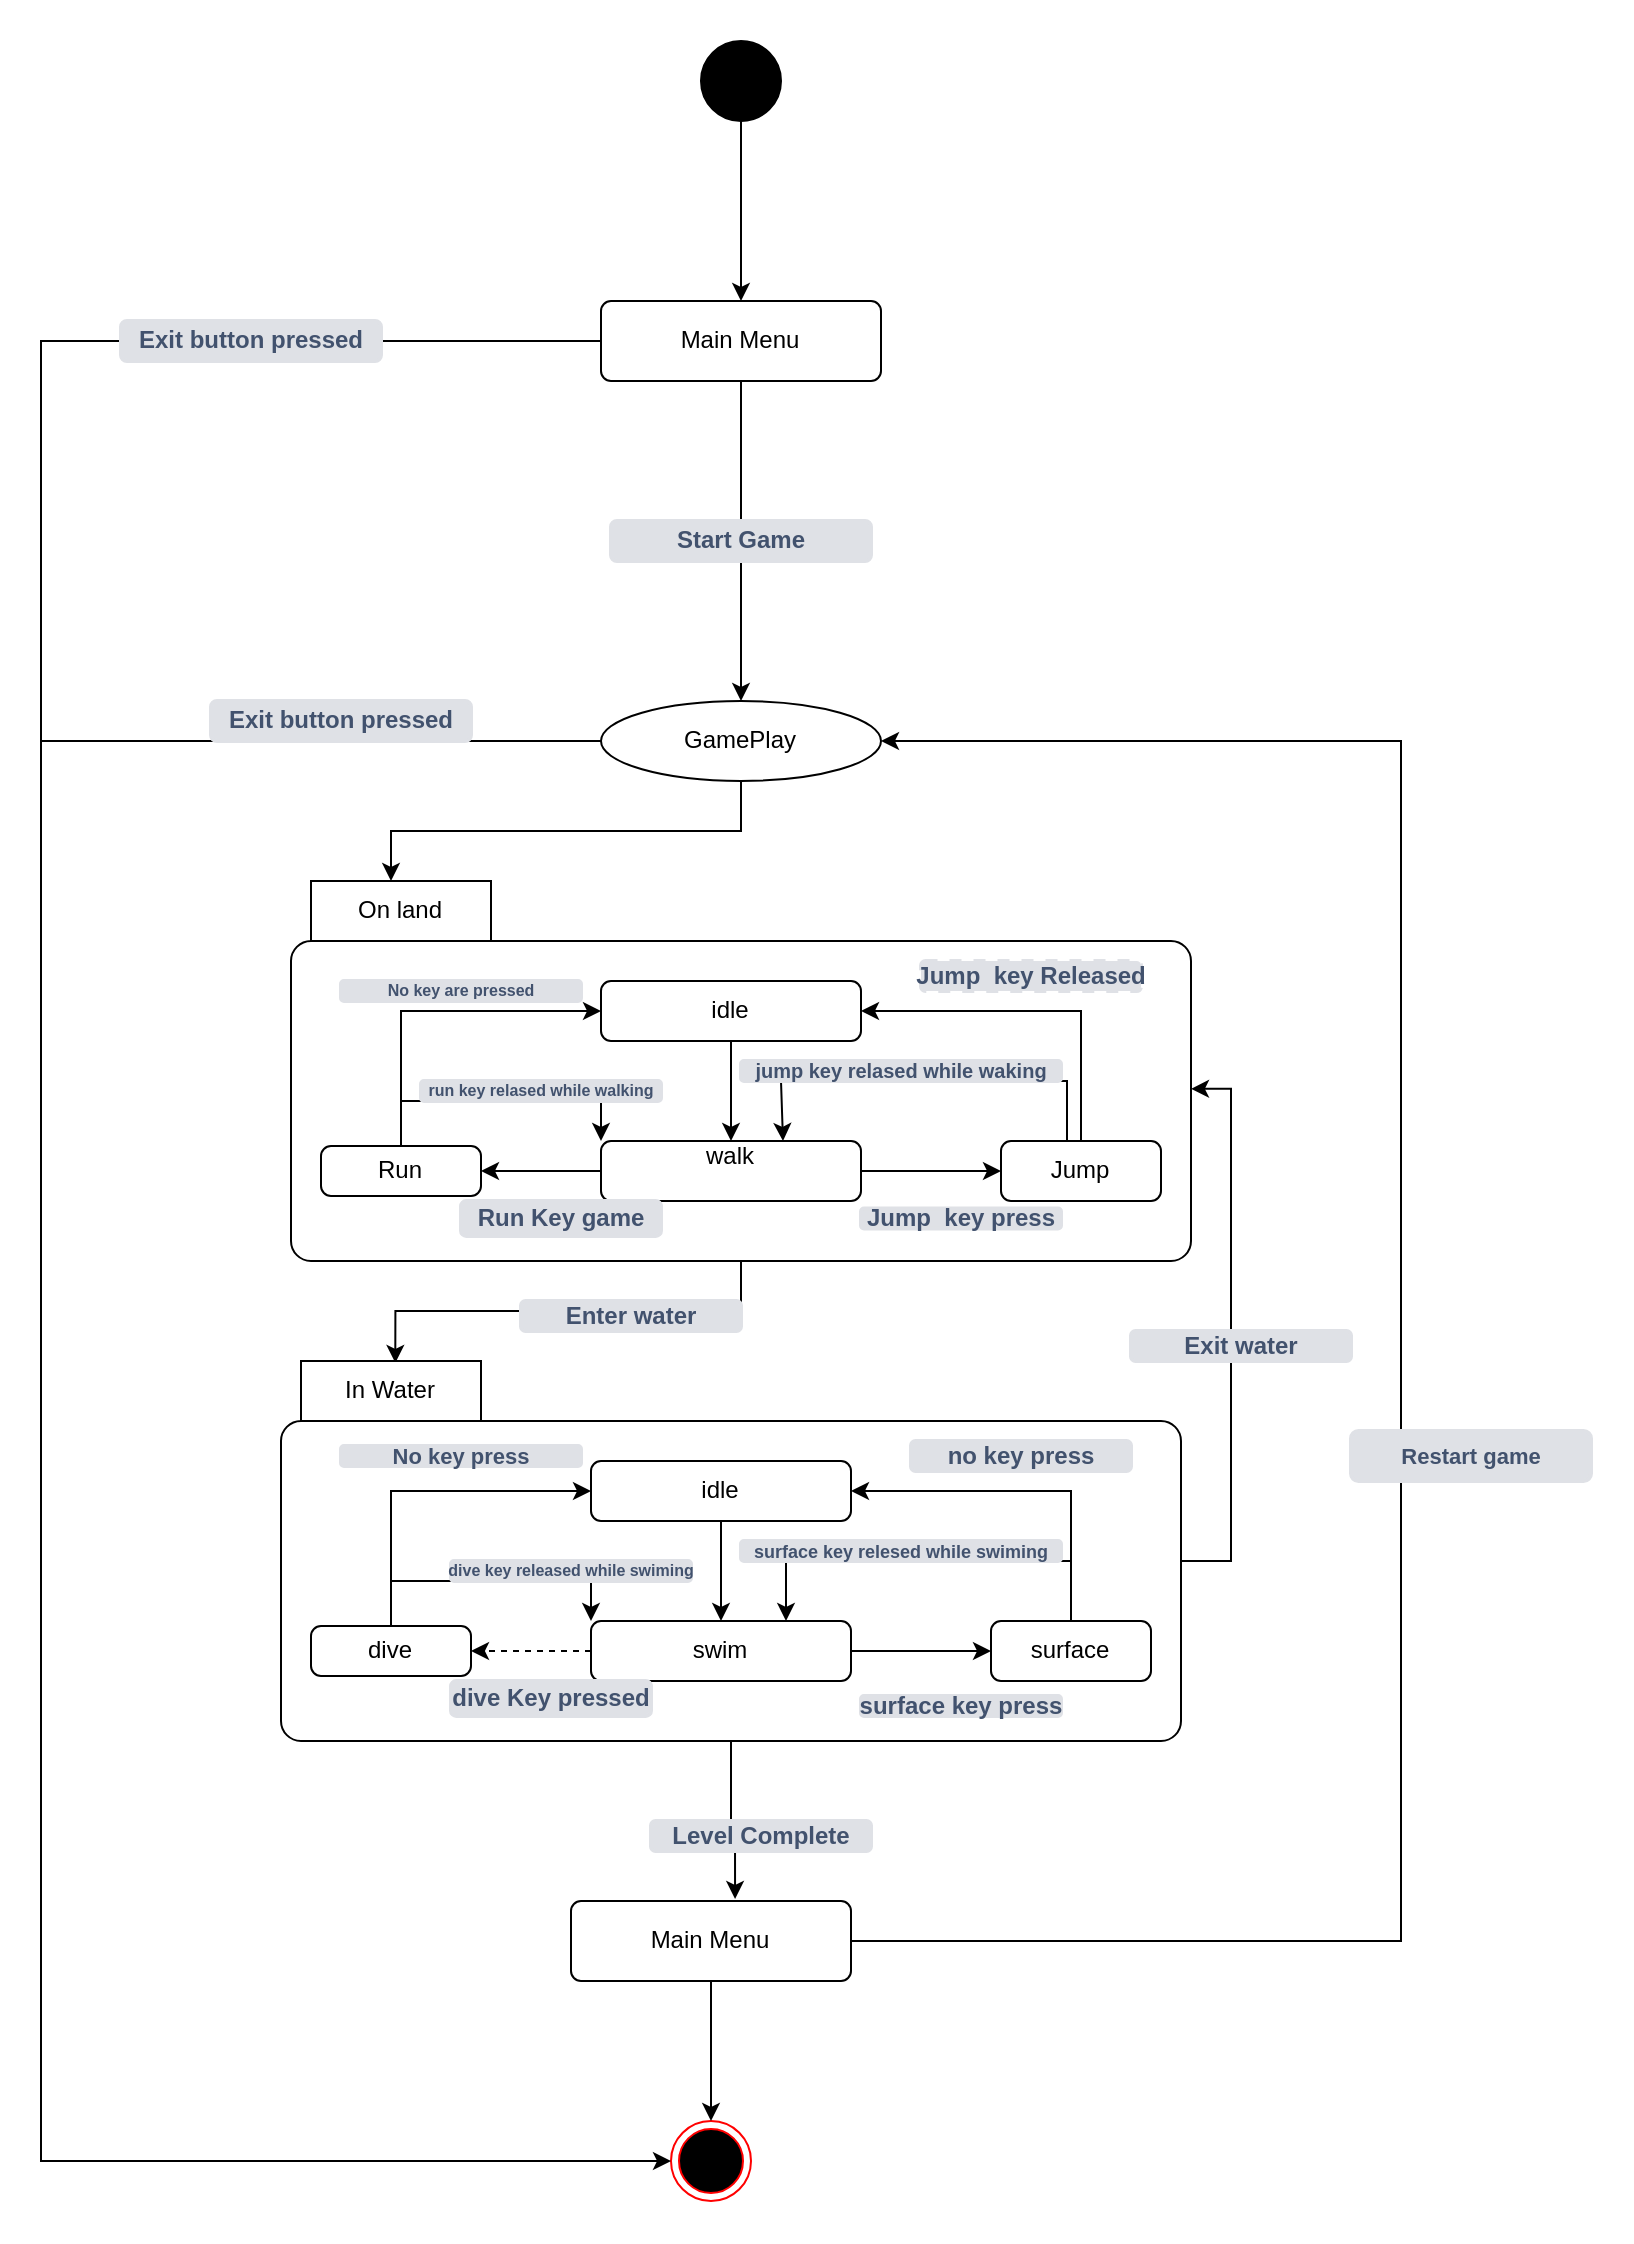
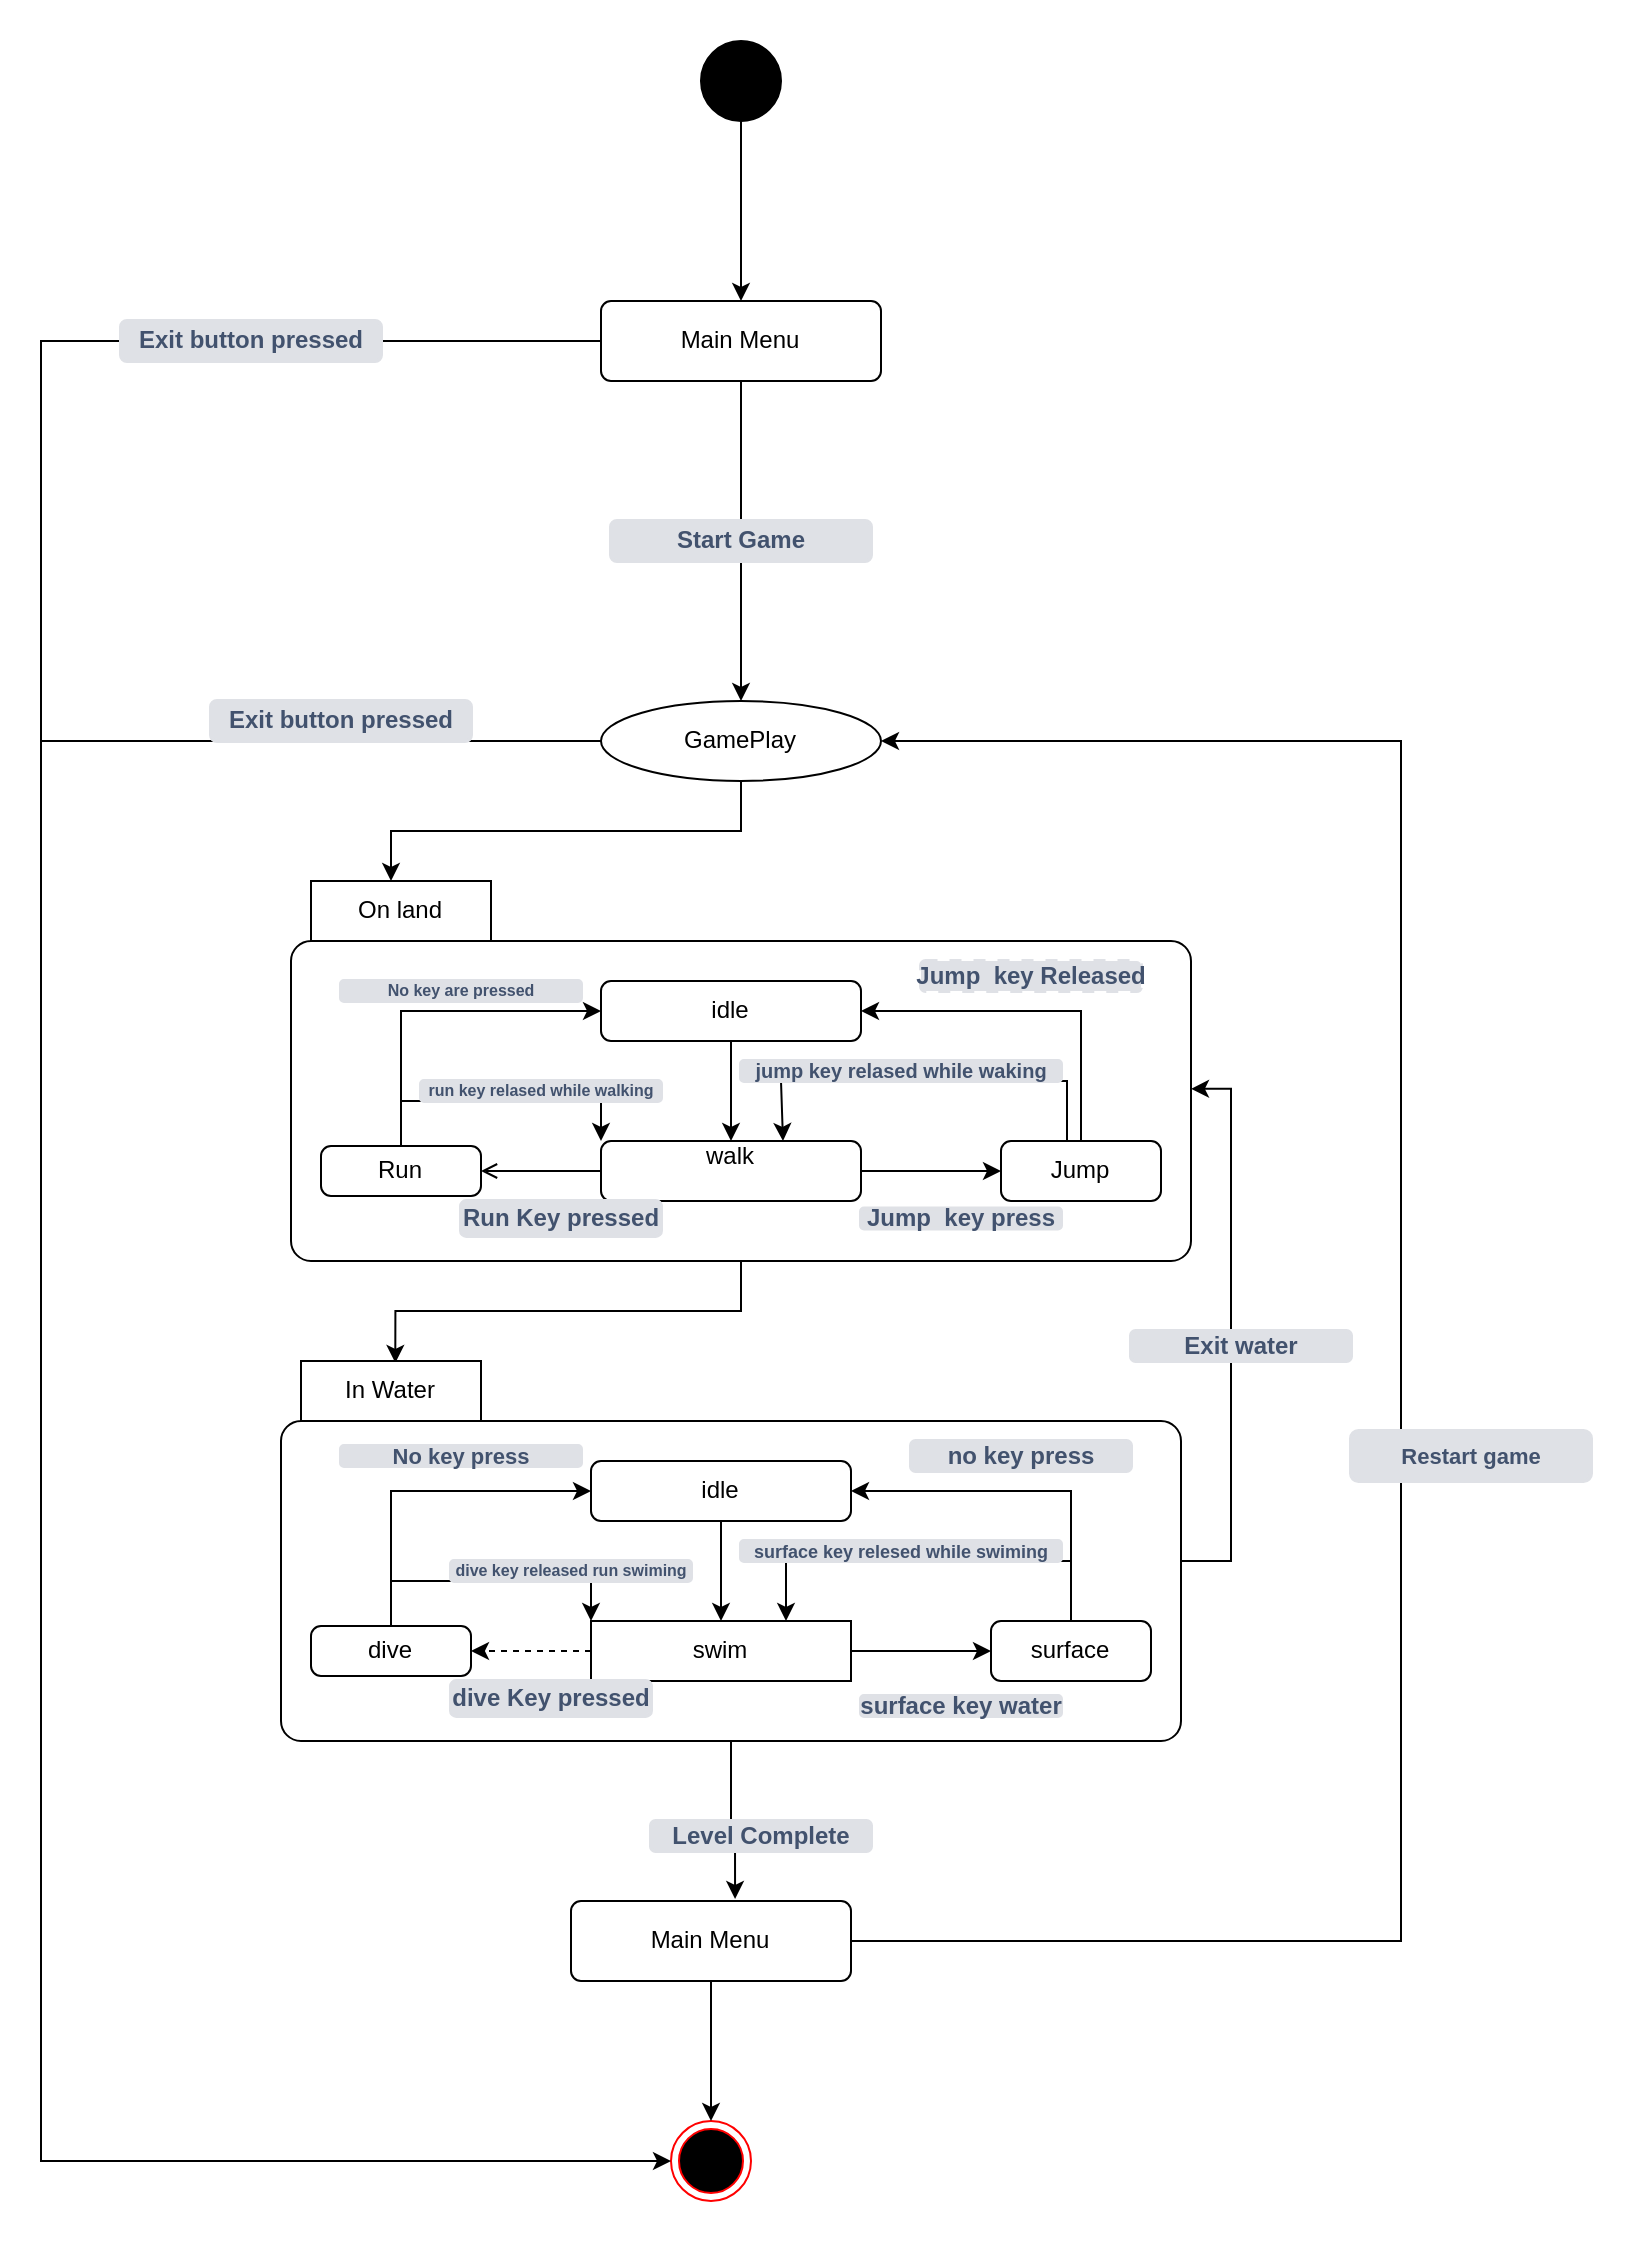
(496, 1171) -> (493, 1171)
(562, 1219) -> (562, 1219)
(631, 1316) -> none
(572, 1571) -> (572, 1571)
(721, 1651) -> (721, 1651)
(962, 1707) -> (962, 1707)
